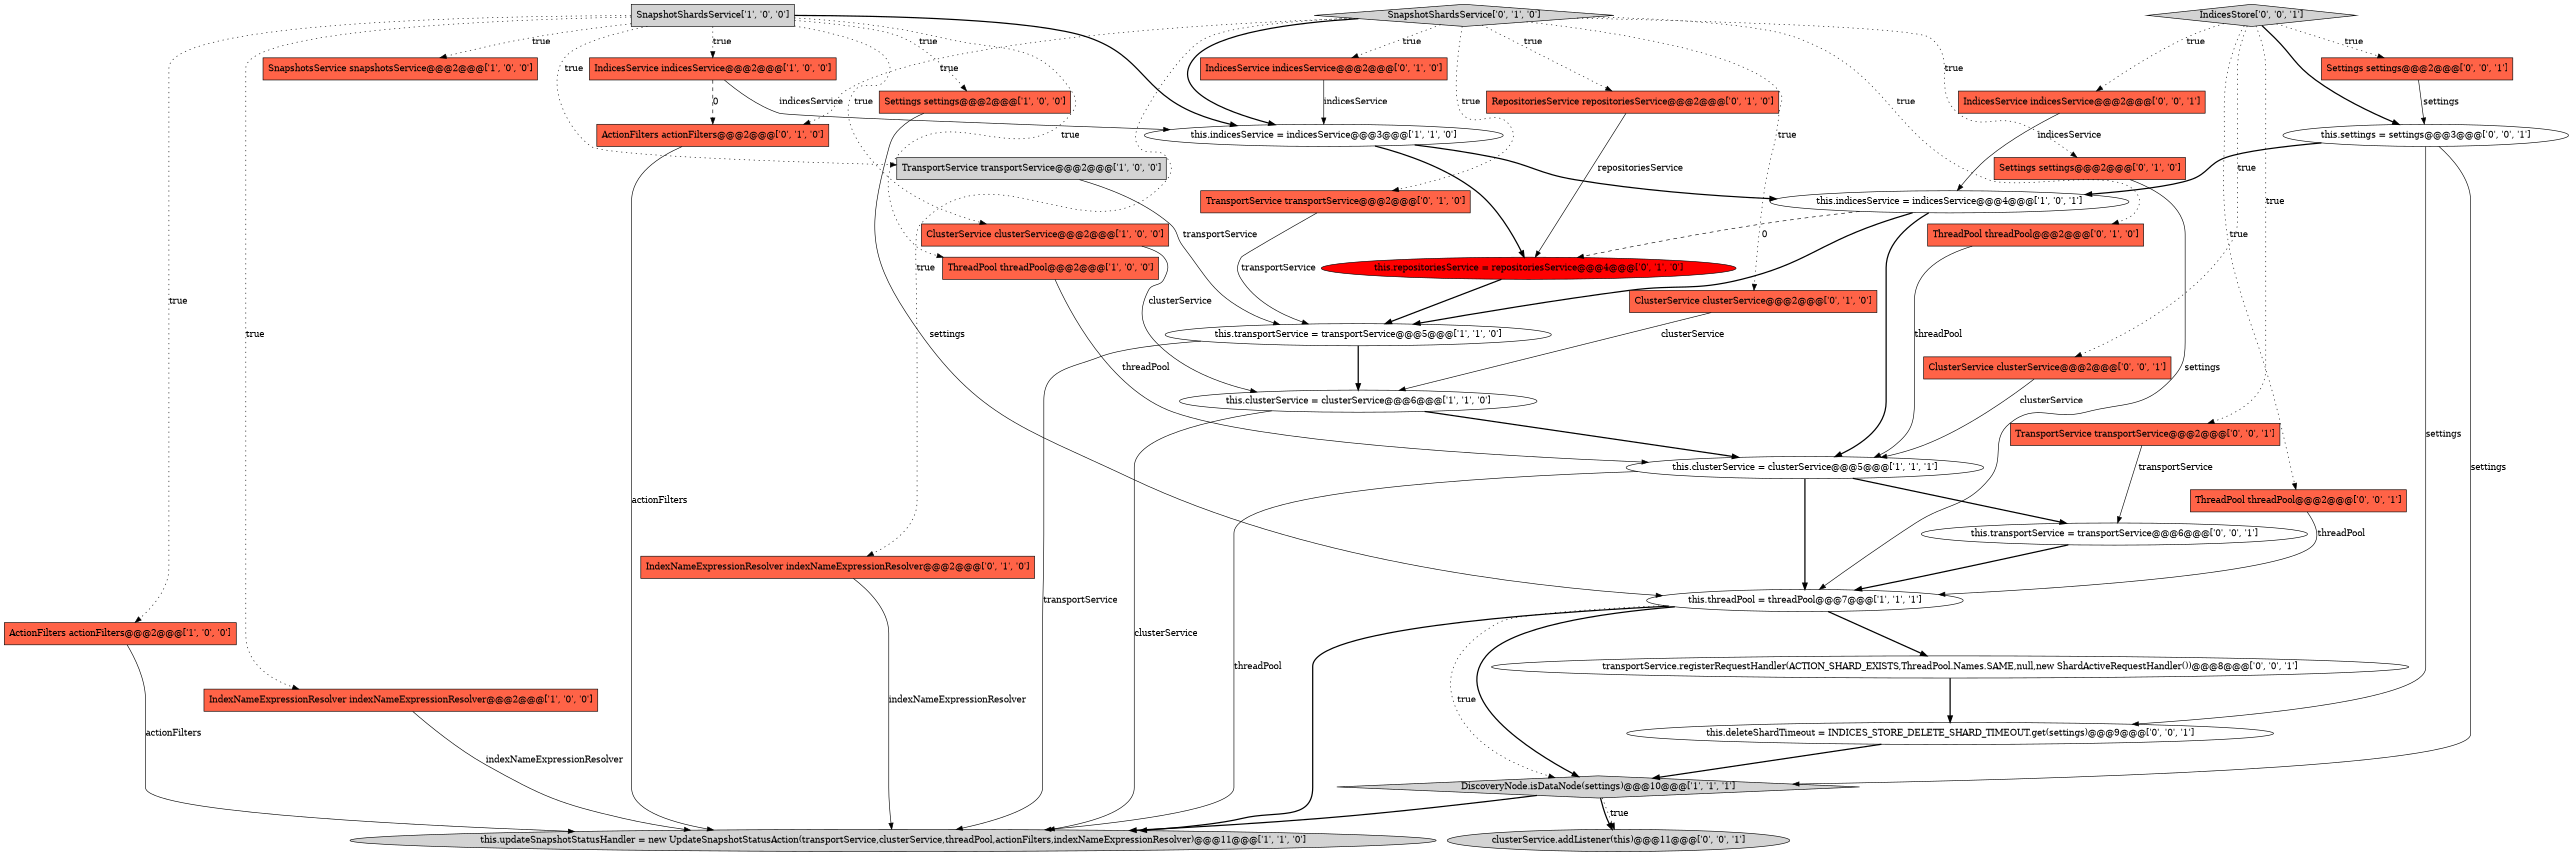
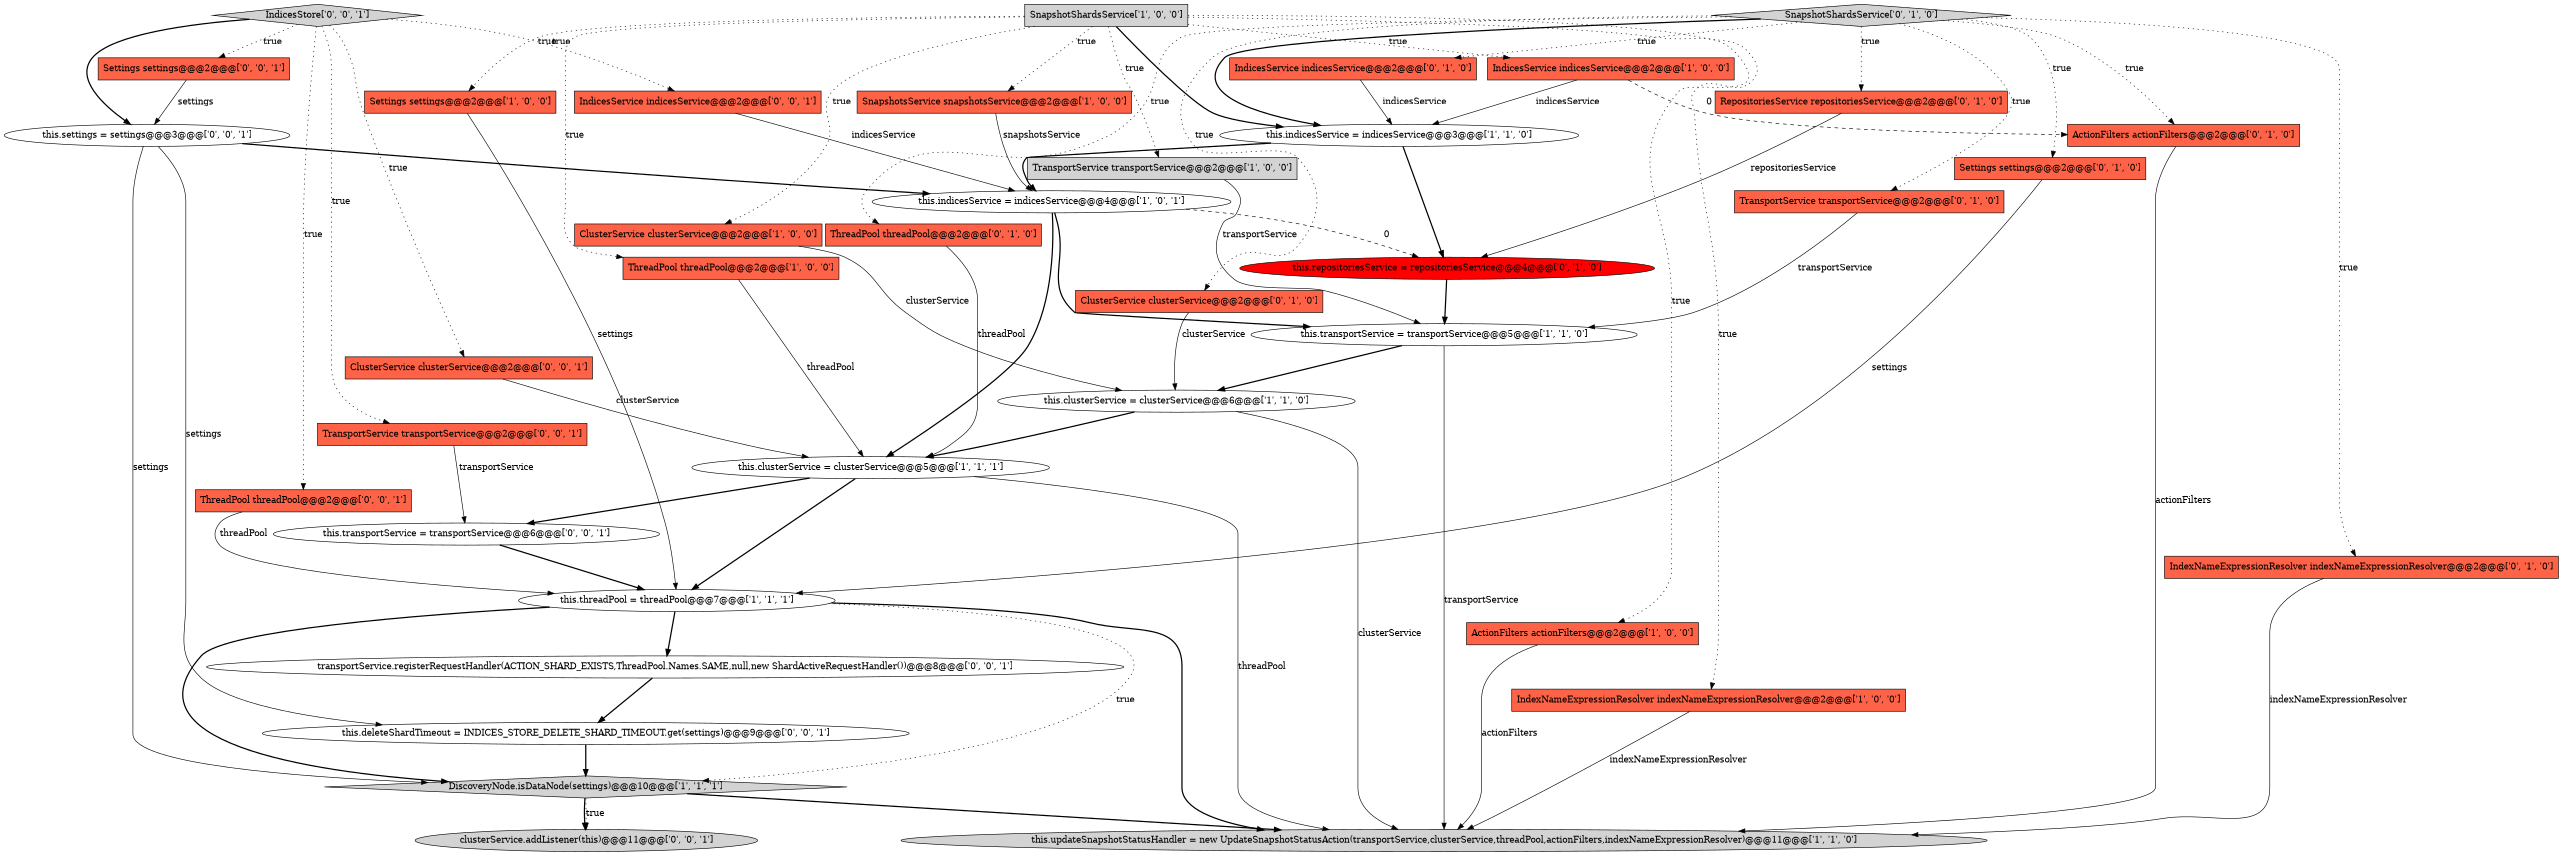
none -> (1006, 153)
